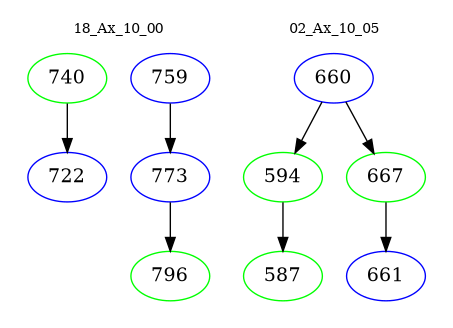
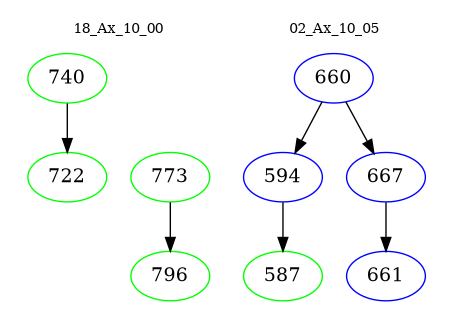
(170, 78) -> none
(67, 177) -> (67, 177)
(170, 177) -> (170, 177)
(283, 177) -> (283, 177)
(386, 177) -> (386, 177)
